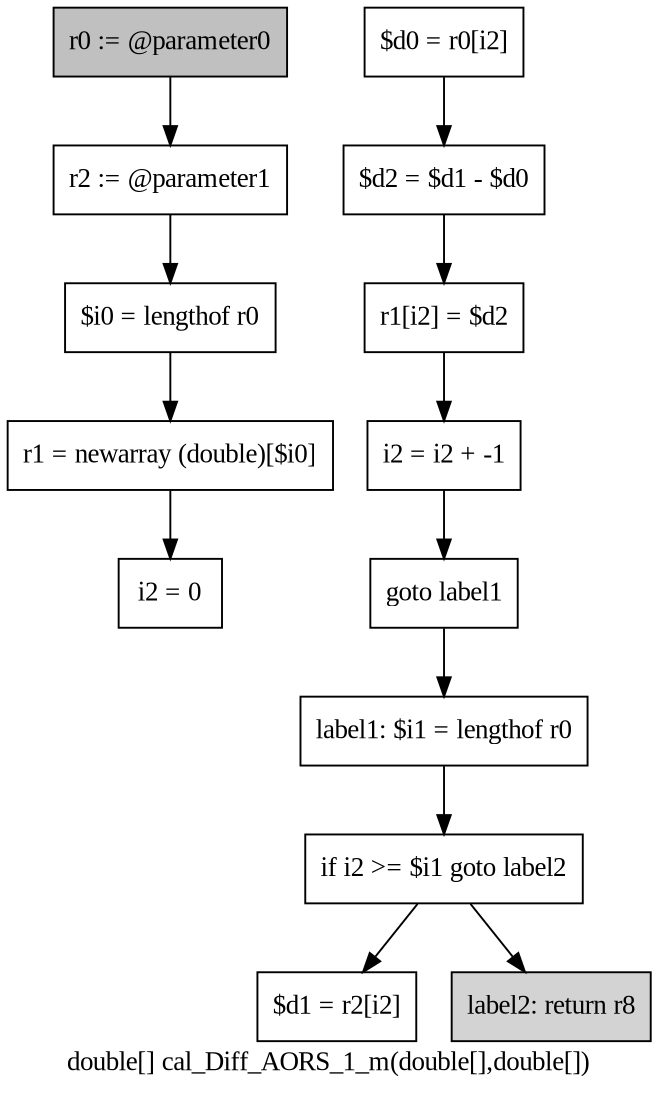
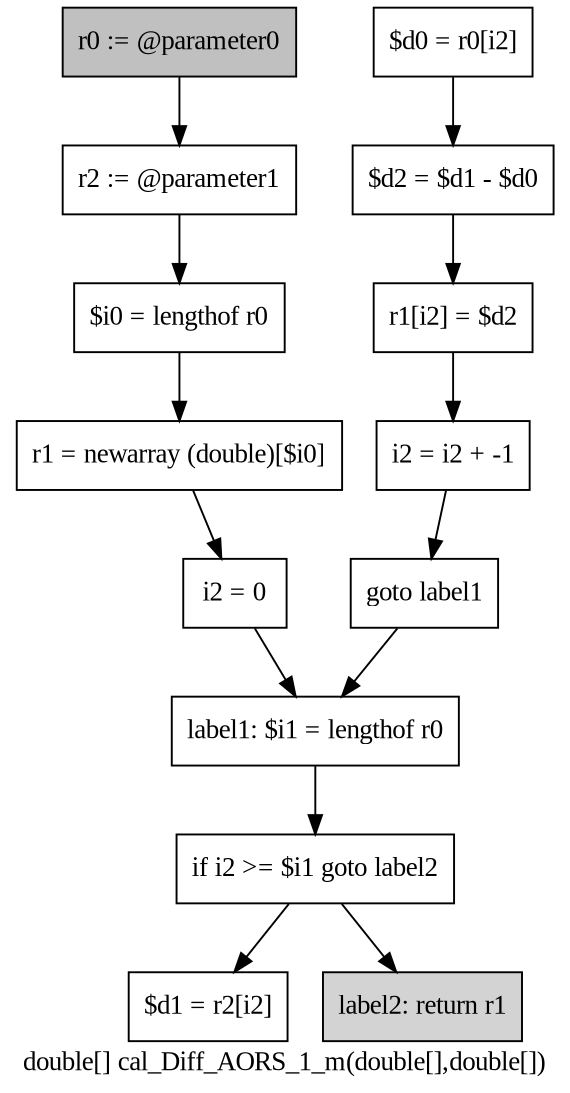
none -> (270, 654)
(551, 1007) -> (422, 1007)
